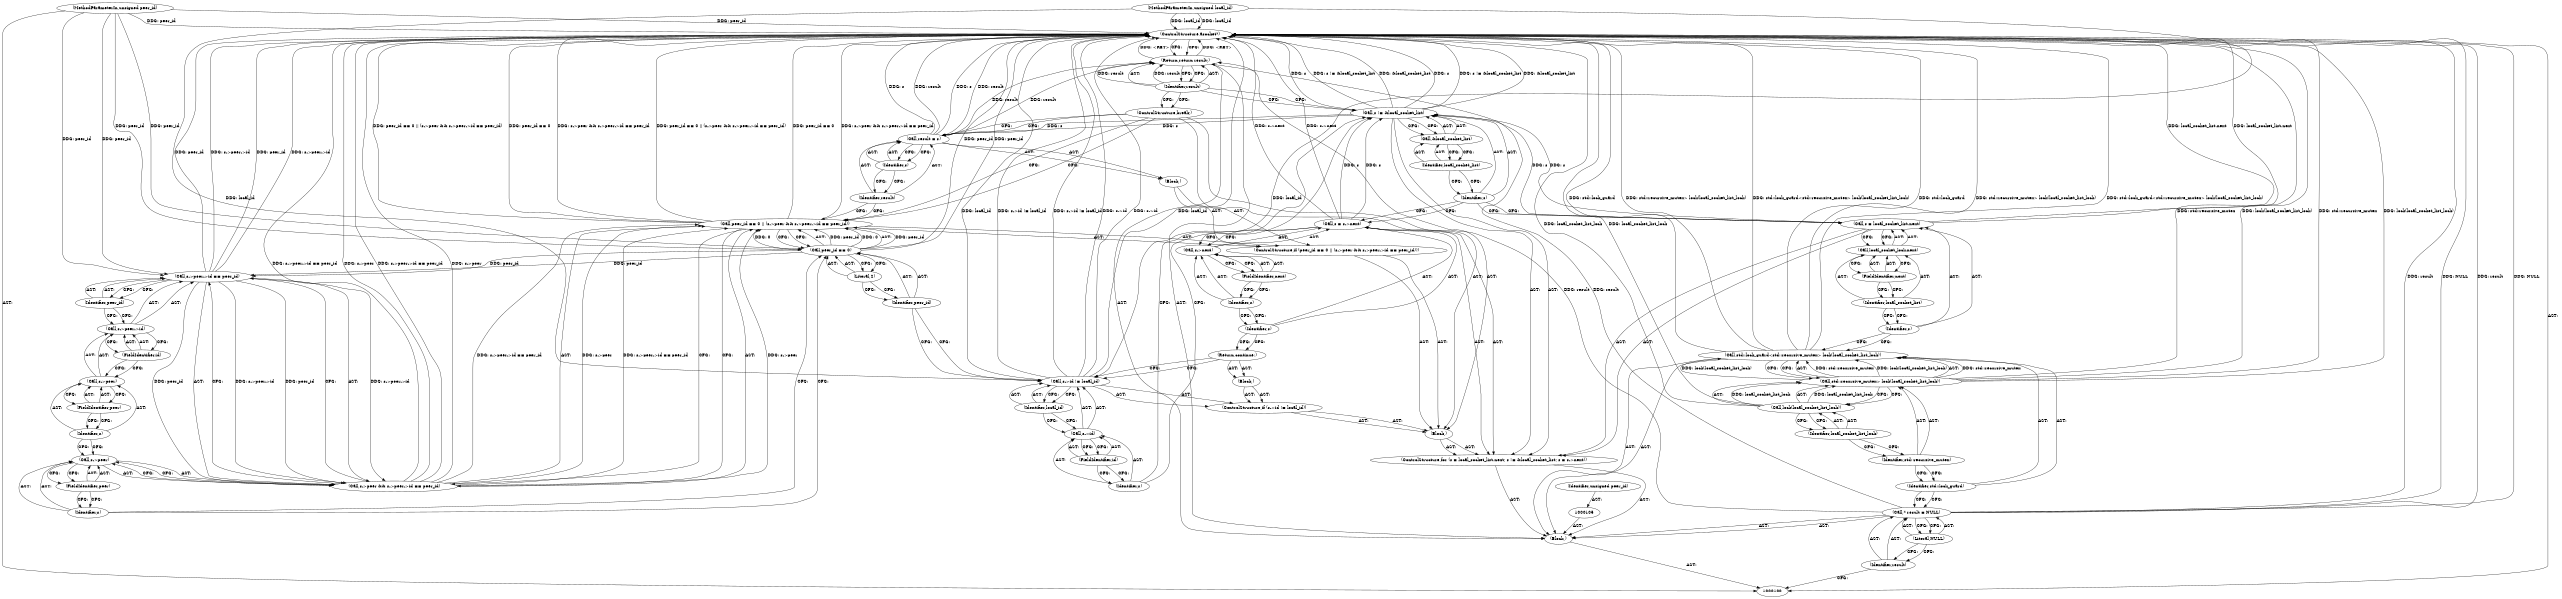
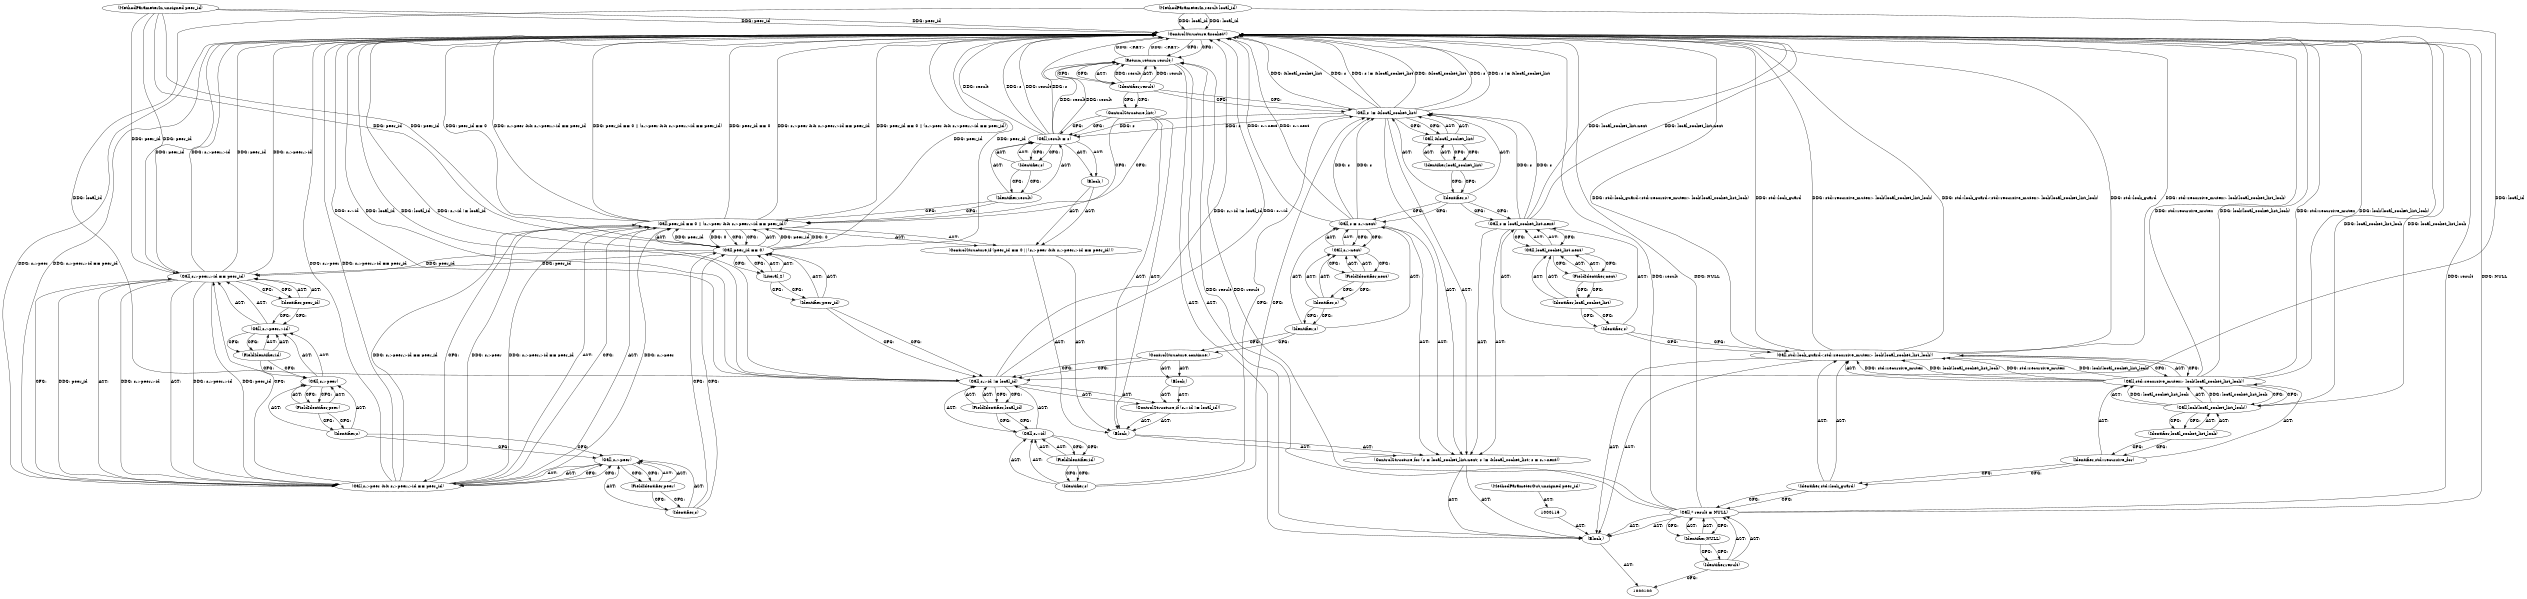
(1190, 8) -> (1198, 8)
(2526, 46) -> none
(1165, 113) -> (1131, 113)
(1888, 250) -> (1554, 250)
(1237, 355) -> (1179, 355)
(1044, 408) -> (997, 408)
(1917, 460) -> (2103, 460)
(1598, 486) -> (1536, 486)
(1584, 513) -> (1550, 513)
(1929, 539) -> (1702, 539)
(577, 584) -> none
